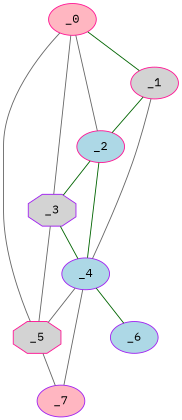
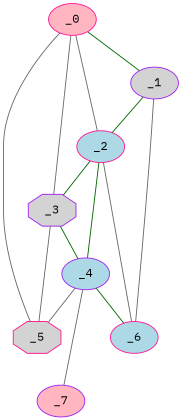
(155, 83) -> (155, 83)
(126, 180) -> (145, 210)
none -> (118, 242)
(134, 337) -> (134, 337)
(49, 370) -> none
